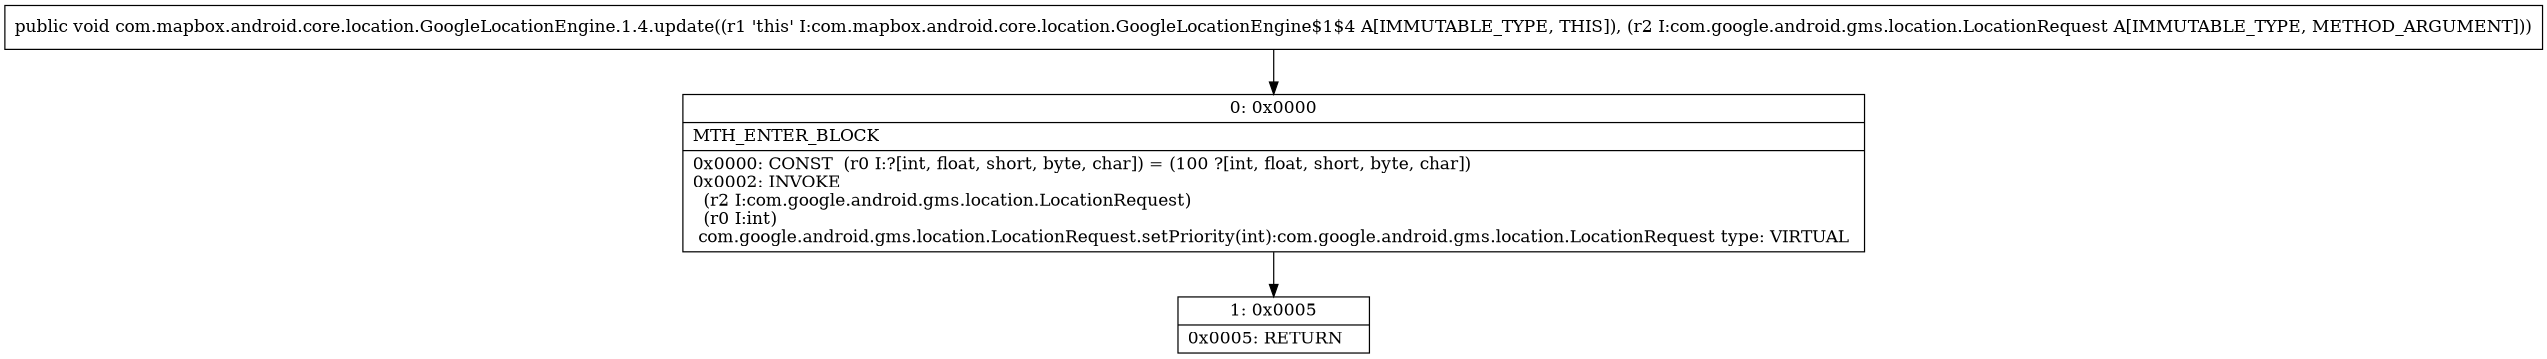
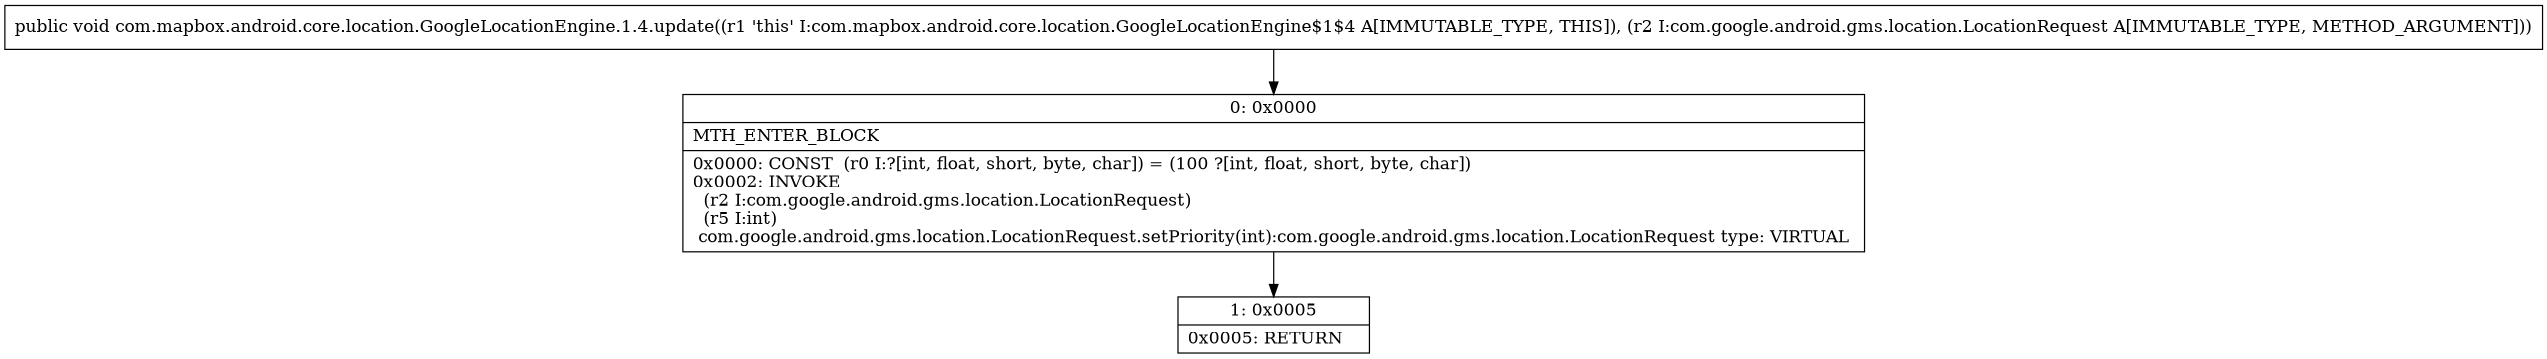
(735, 219) -> (735, 219)
